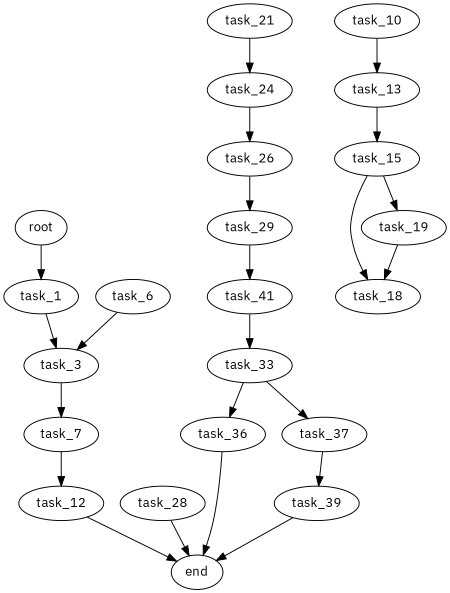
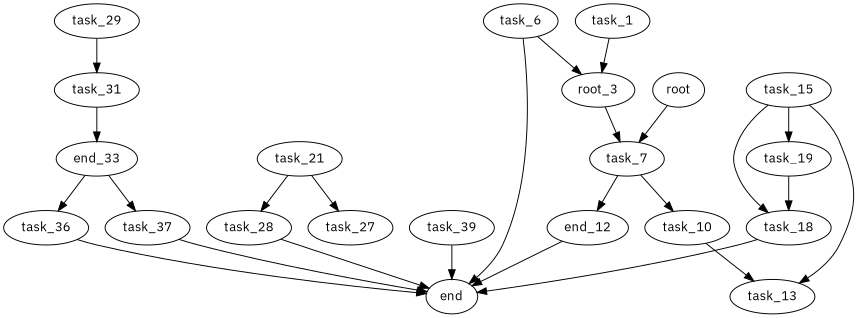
(250, 90) -> (350, 228)
(377, 120) -> (854, 193)
(250, 159) -> none
none -> (524, 164)
none -> (654, 189)
none -> (277, 190)
(41, 258) -> (656, 120)
none -> (623, 269)
(250, 297) -> (97, 90)
(61, 366) -> (598, 90)
(250, 366) -> (97, 159)
(321, 464) -> (298, 268)
(61, 503) -> (588, 228)
